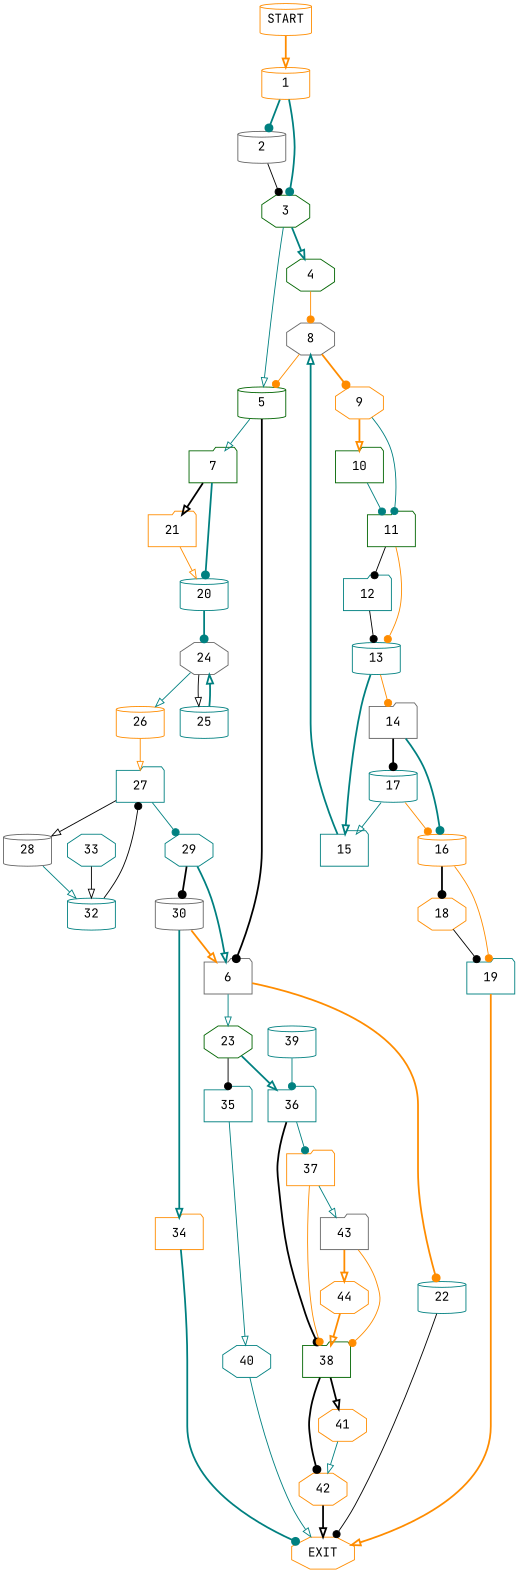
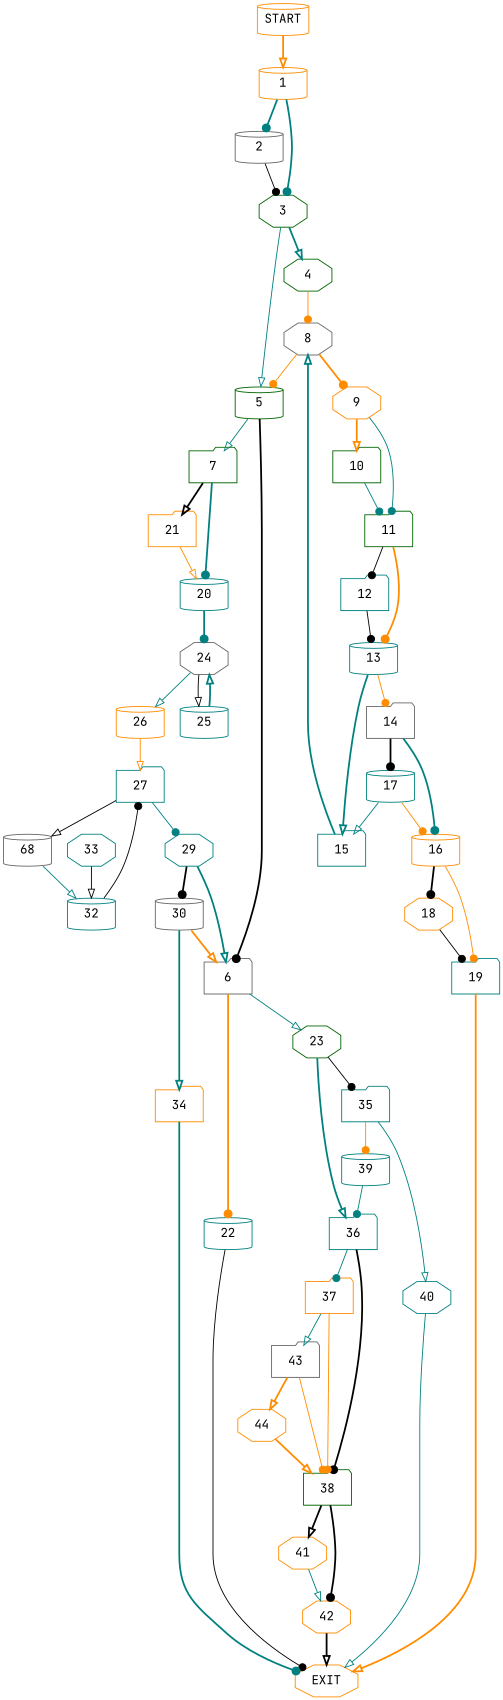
(402, 592) -> (399, 592)
(28, 850) -> (28, 850)
none -> (366, 1134)
